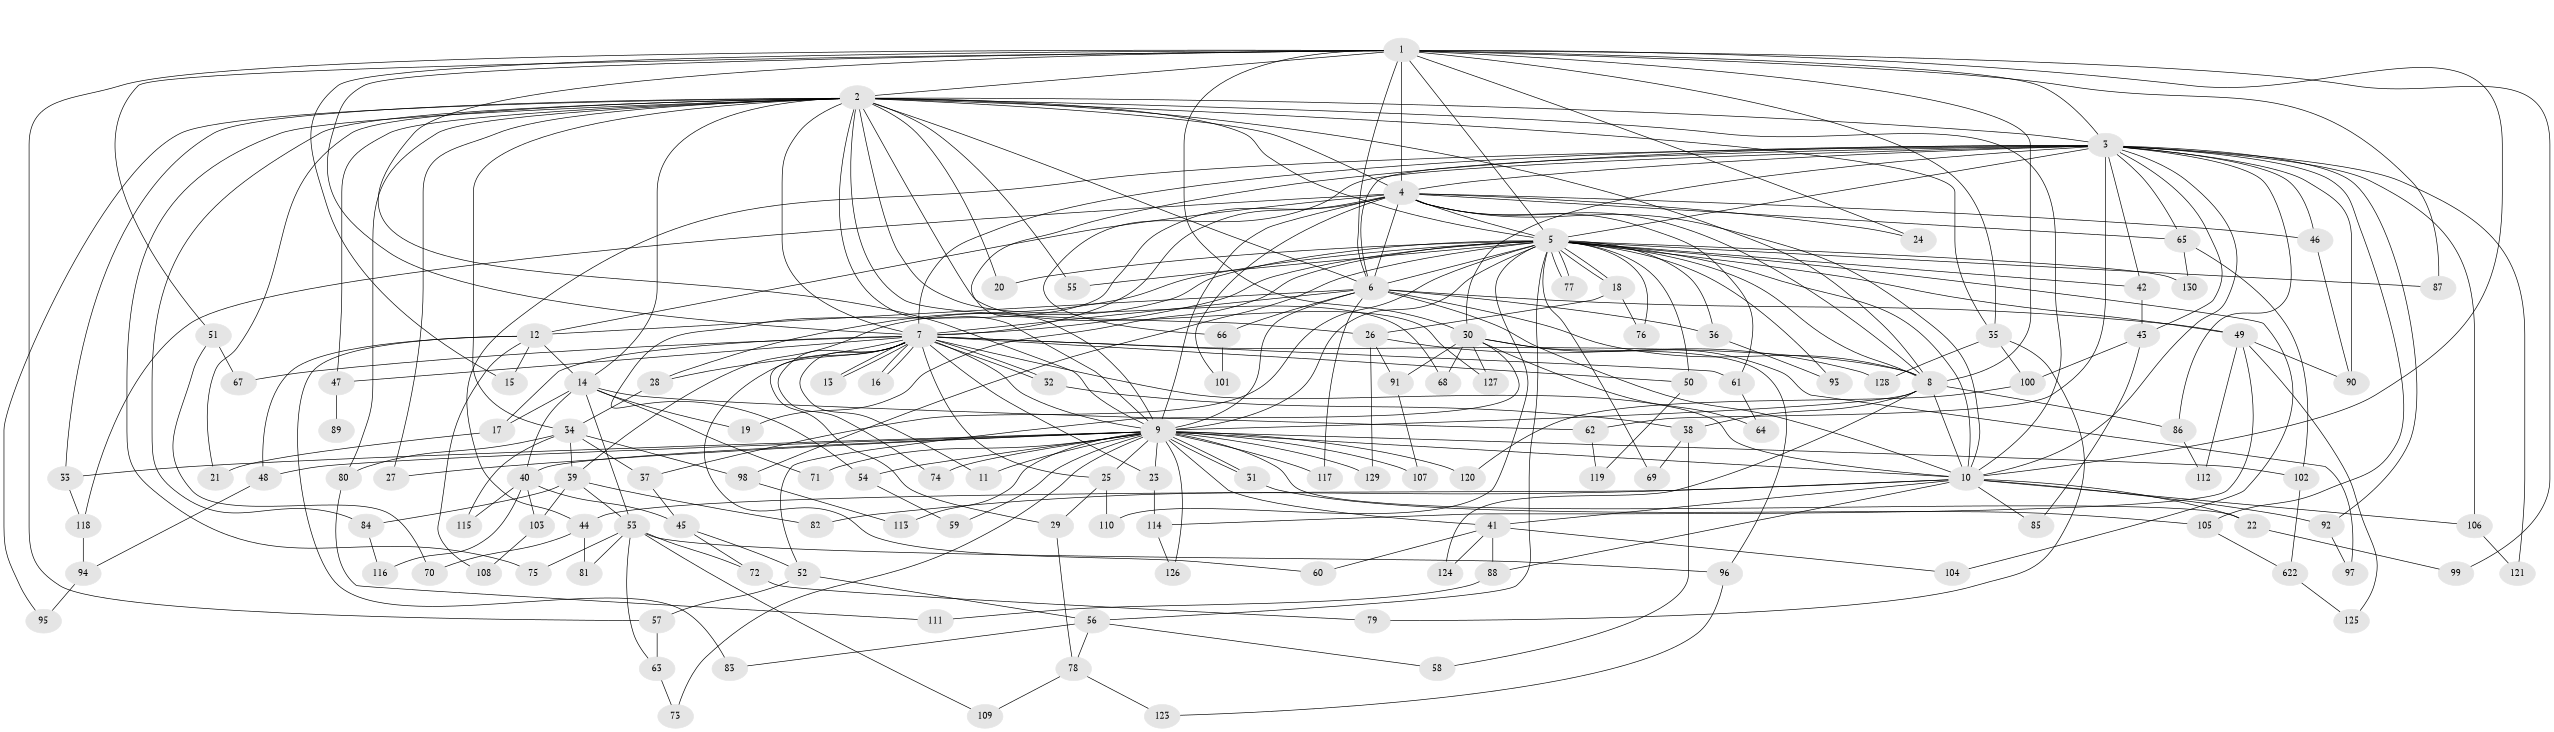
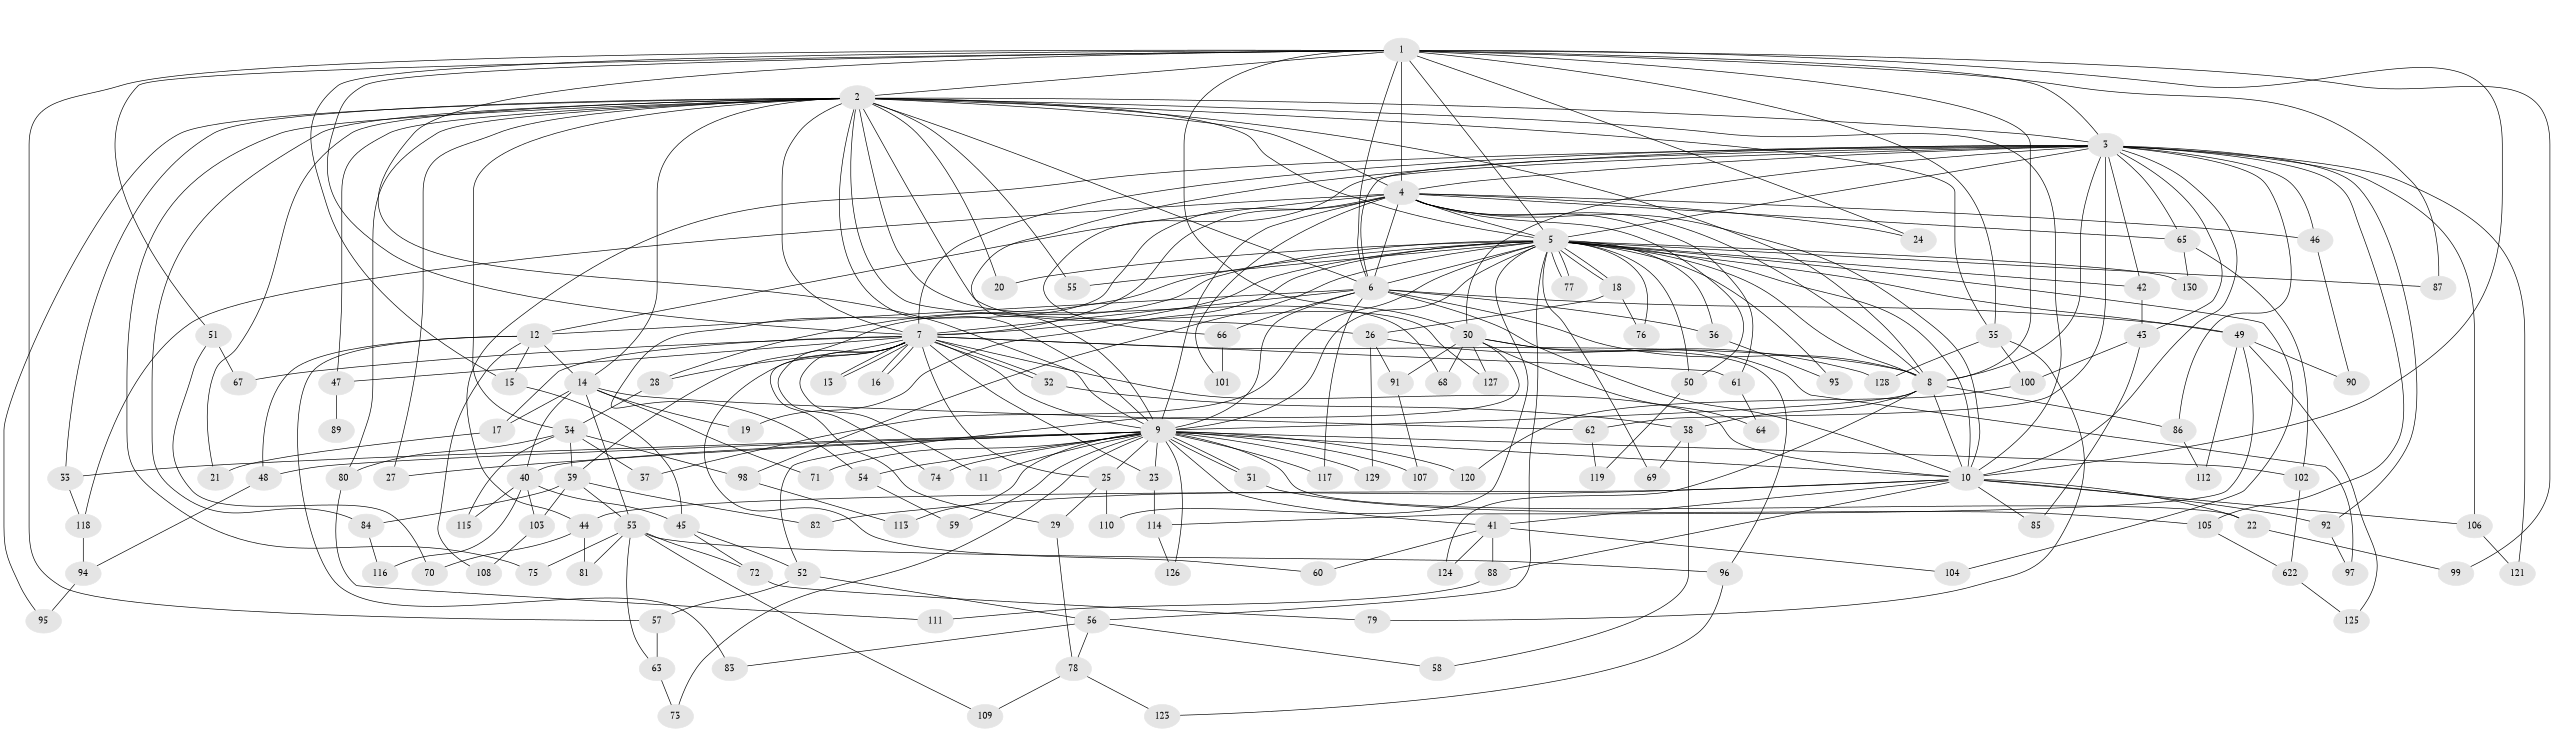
(2316, 187) -> (2077, 308)
(1304, 359) -> (1631, 235)
(664, 503) -> (626, 427)
